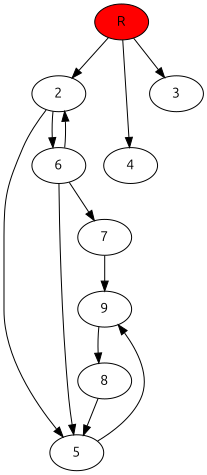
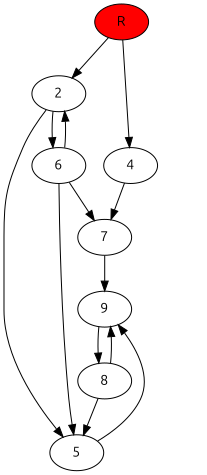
(177, 94) -> none
none -> (119, 197)
none -> (111, 350)
